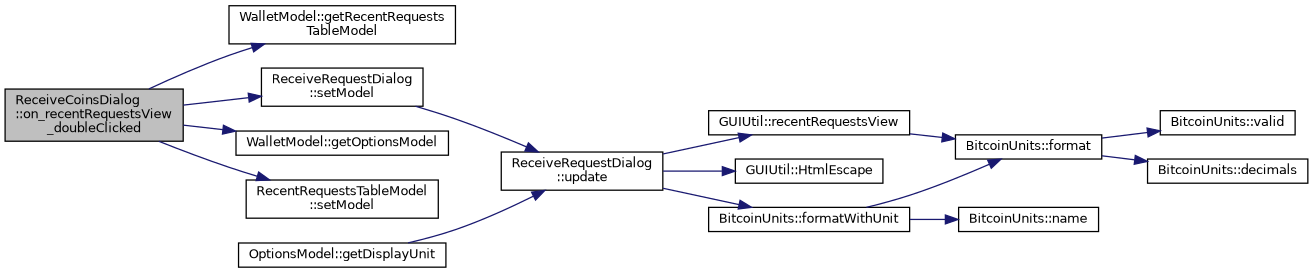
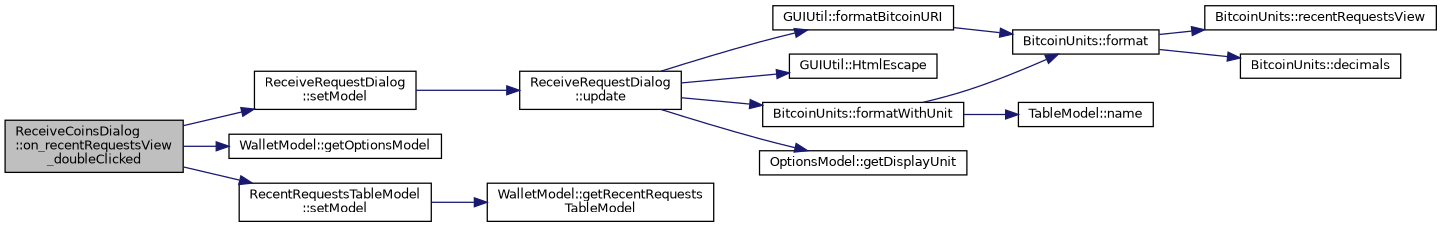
(200, 67) -> (453, 202)
(809, 123) -> (863, 18)
(1228, 123) -> (1321, 18)
(1029, 219) -> (1086, 114)
(472, 223) -> (728, 130)
